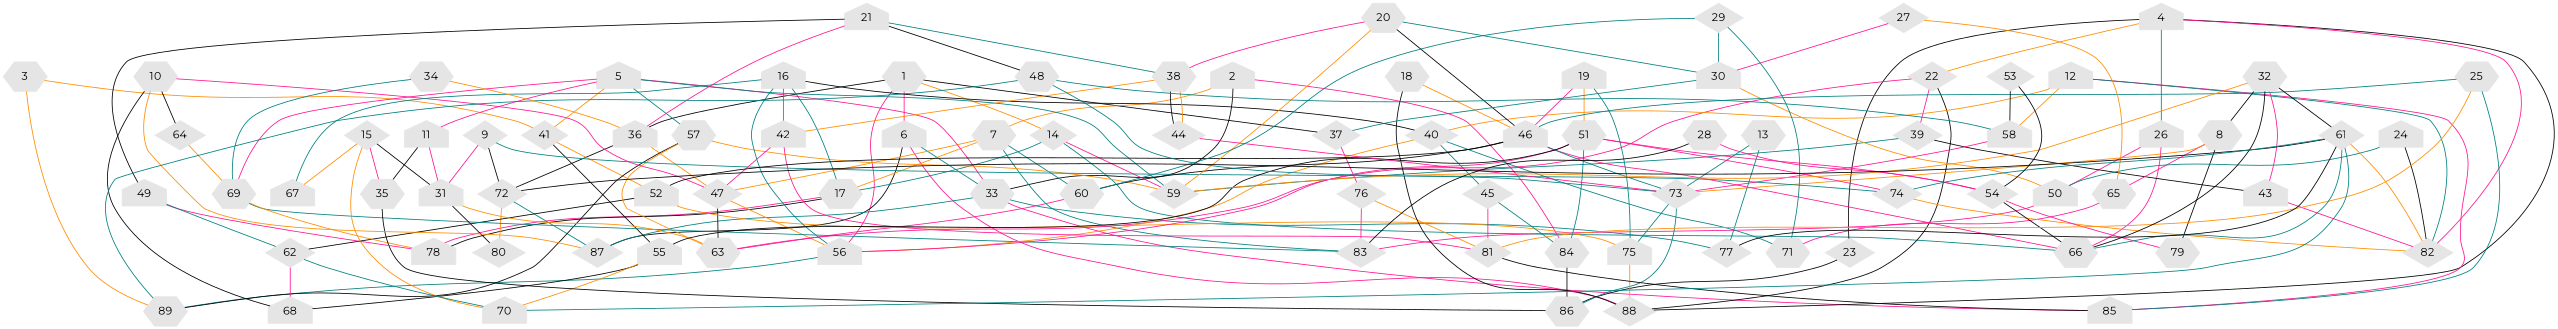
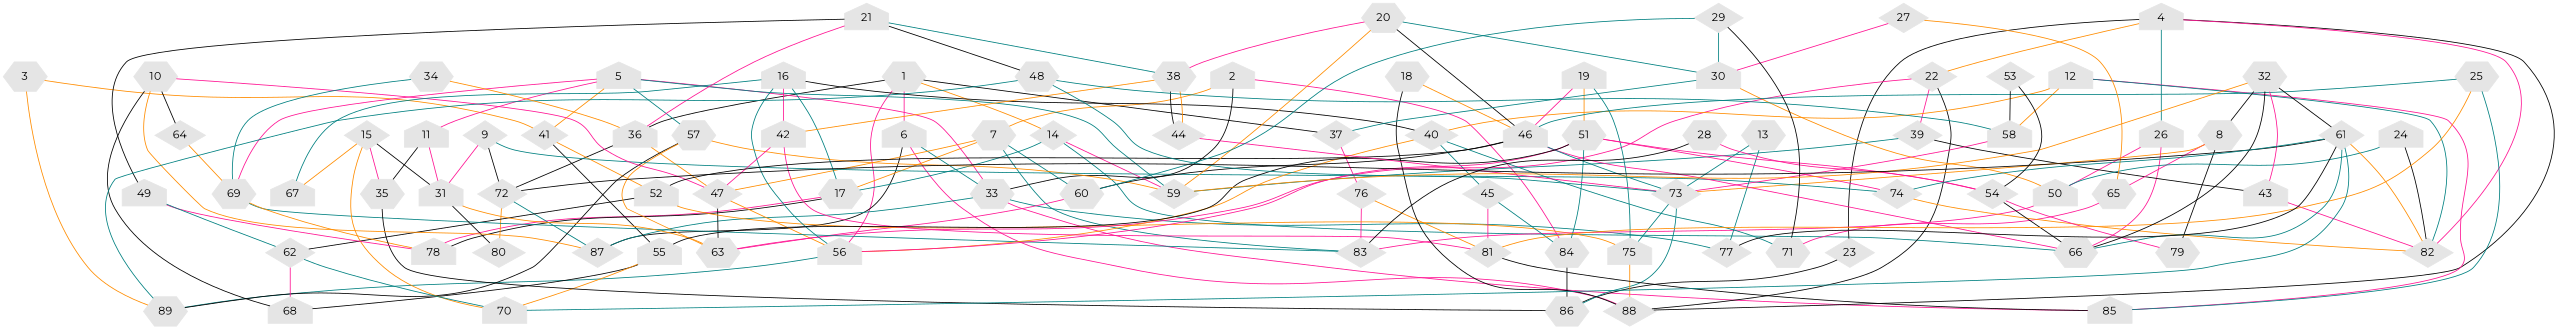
(1793, 122) -> (1793, 122)
